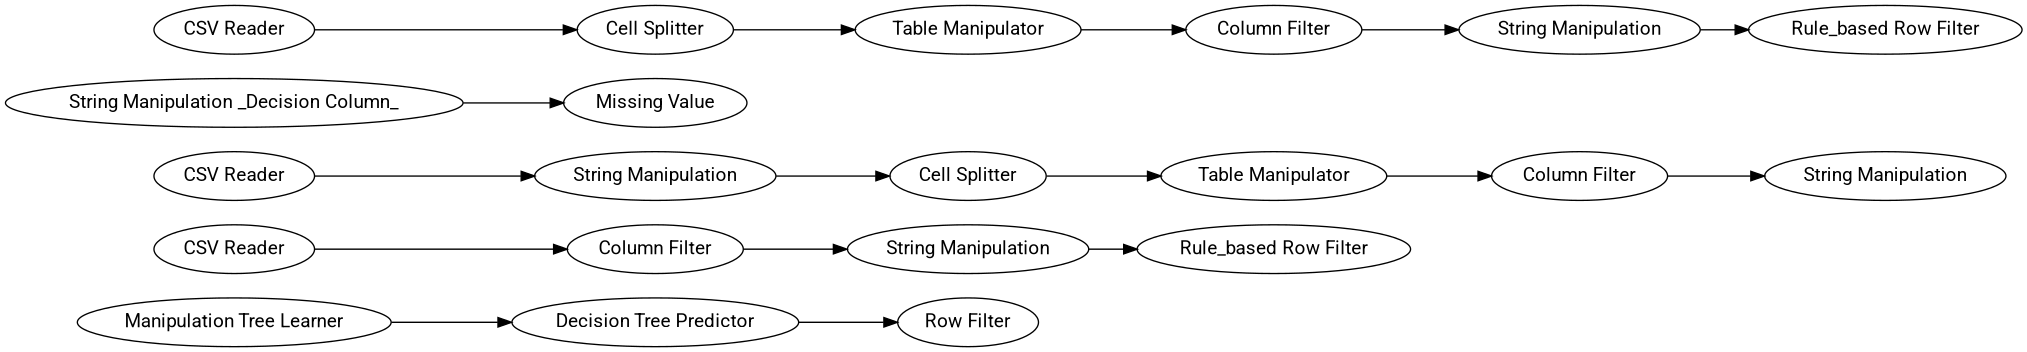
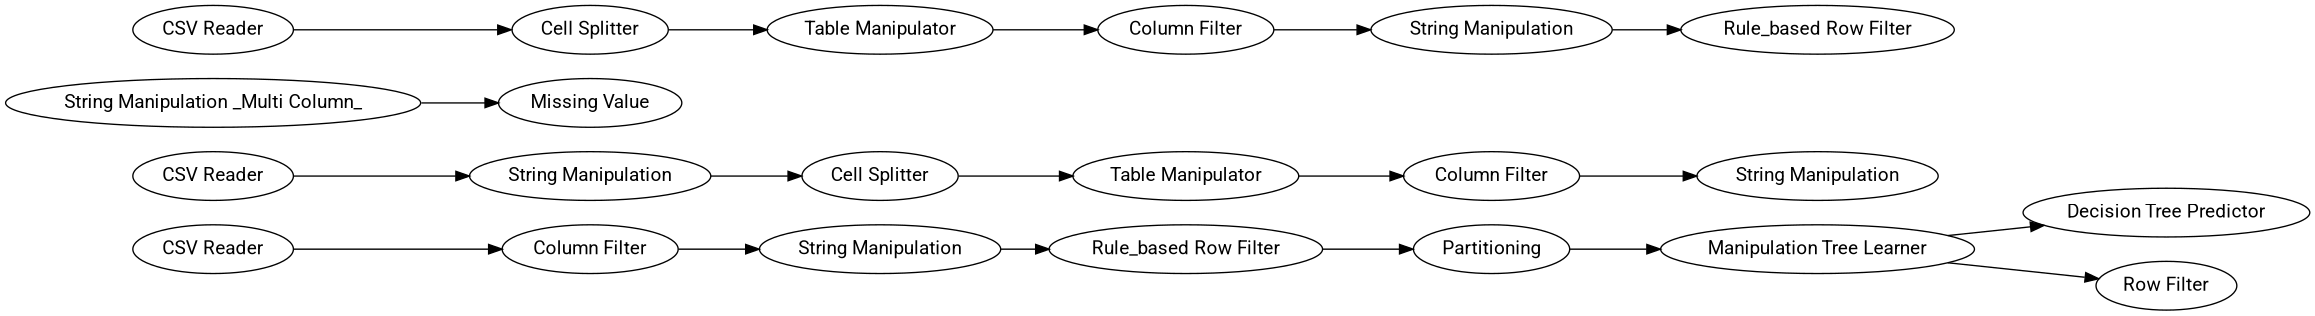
(234, 103) -> (213, 103)
none -> (1492, 249)
(841, 322) -> (2016, 270)
